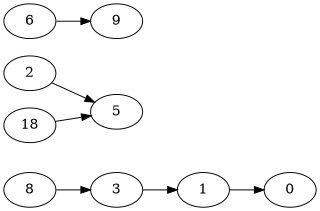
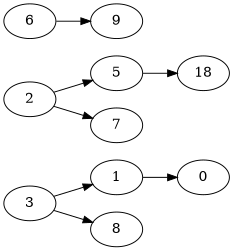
(68, 119) -> (155, 73)
none -> (117, 125)
(69, 190) -> (69, 215)
